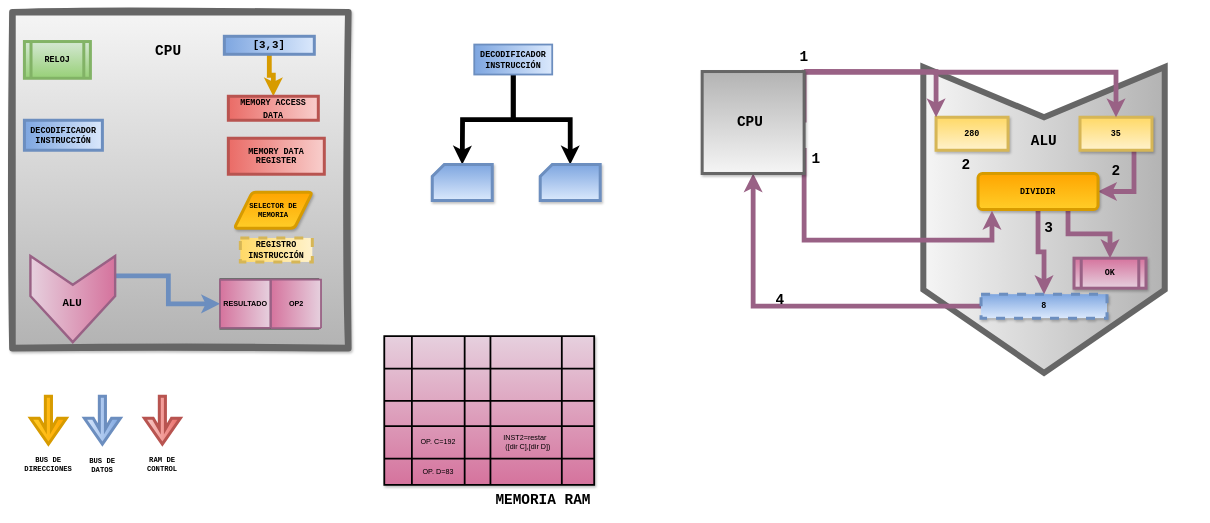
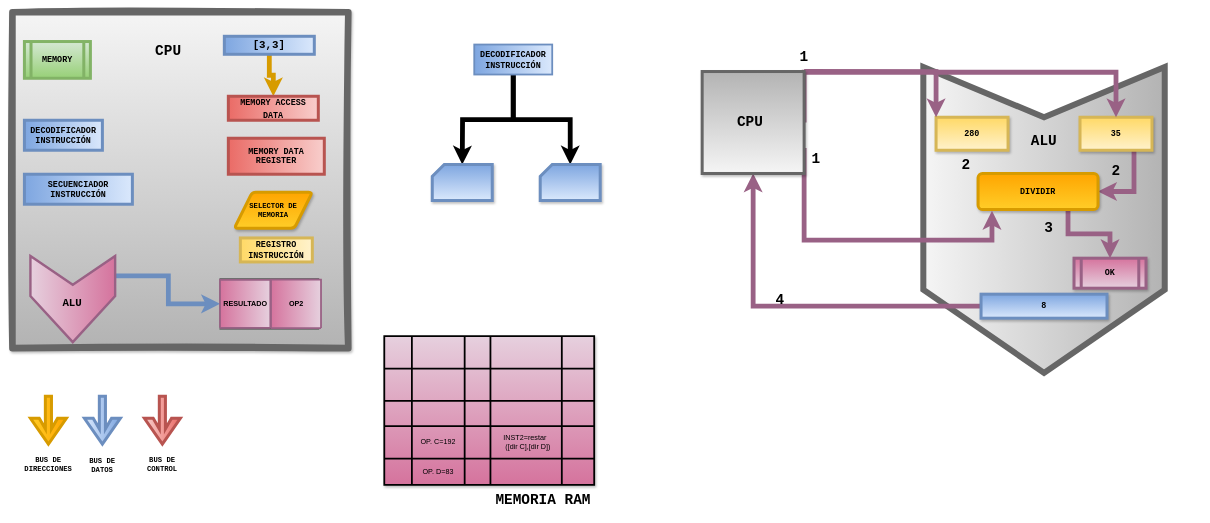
(57, 60) -> (57, 60)
none -> (78, 189)
(1038, 249) -> none
(276, 250) -> (276, 250)
(1044, 306) -> (1044, 306)
(162, 465) -> (162, 465)
